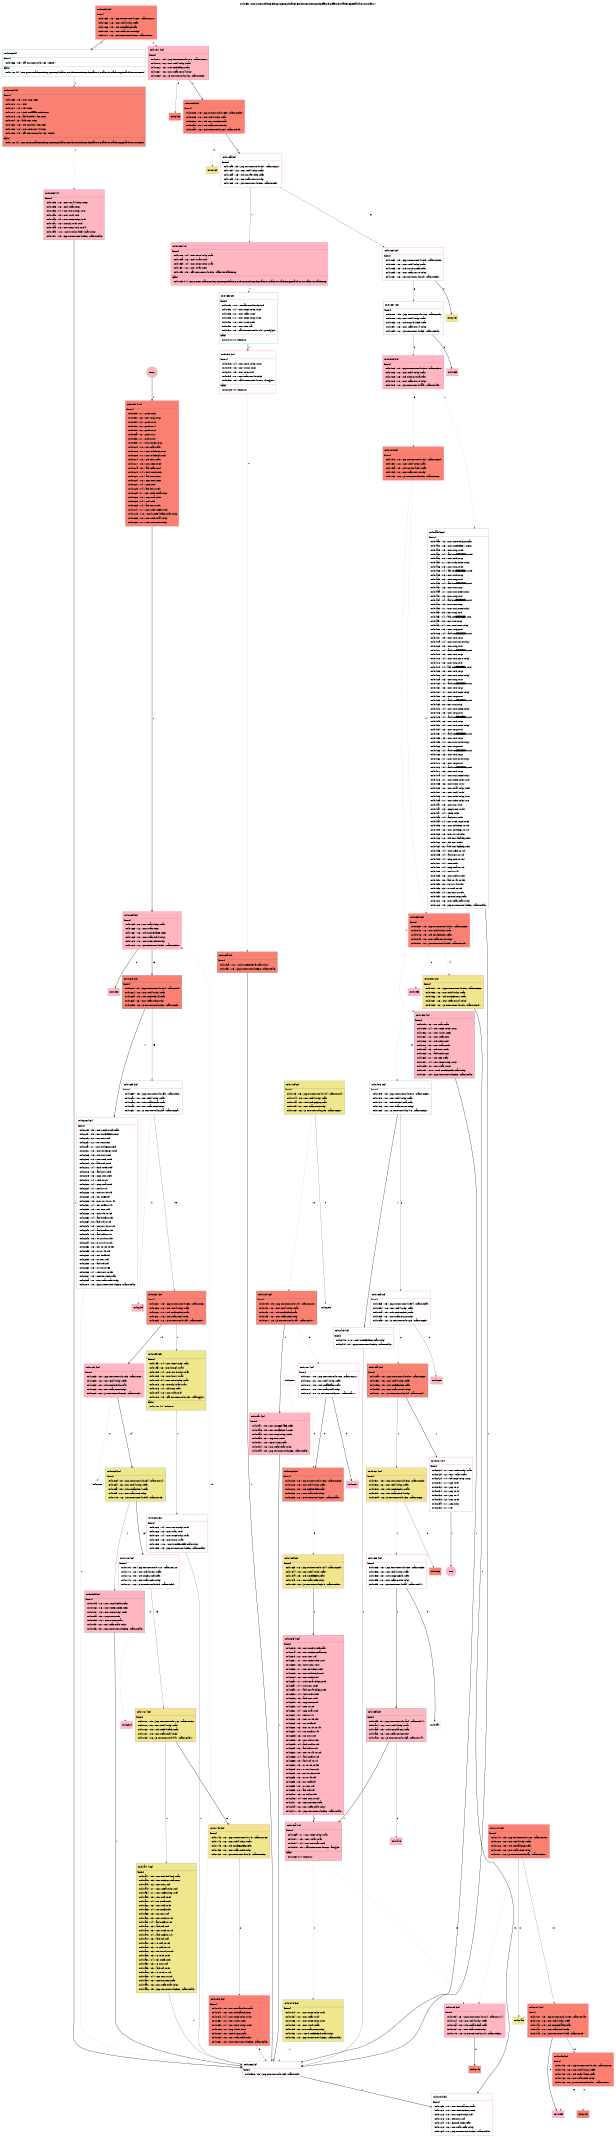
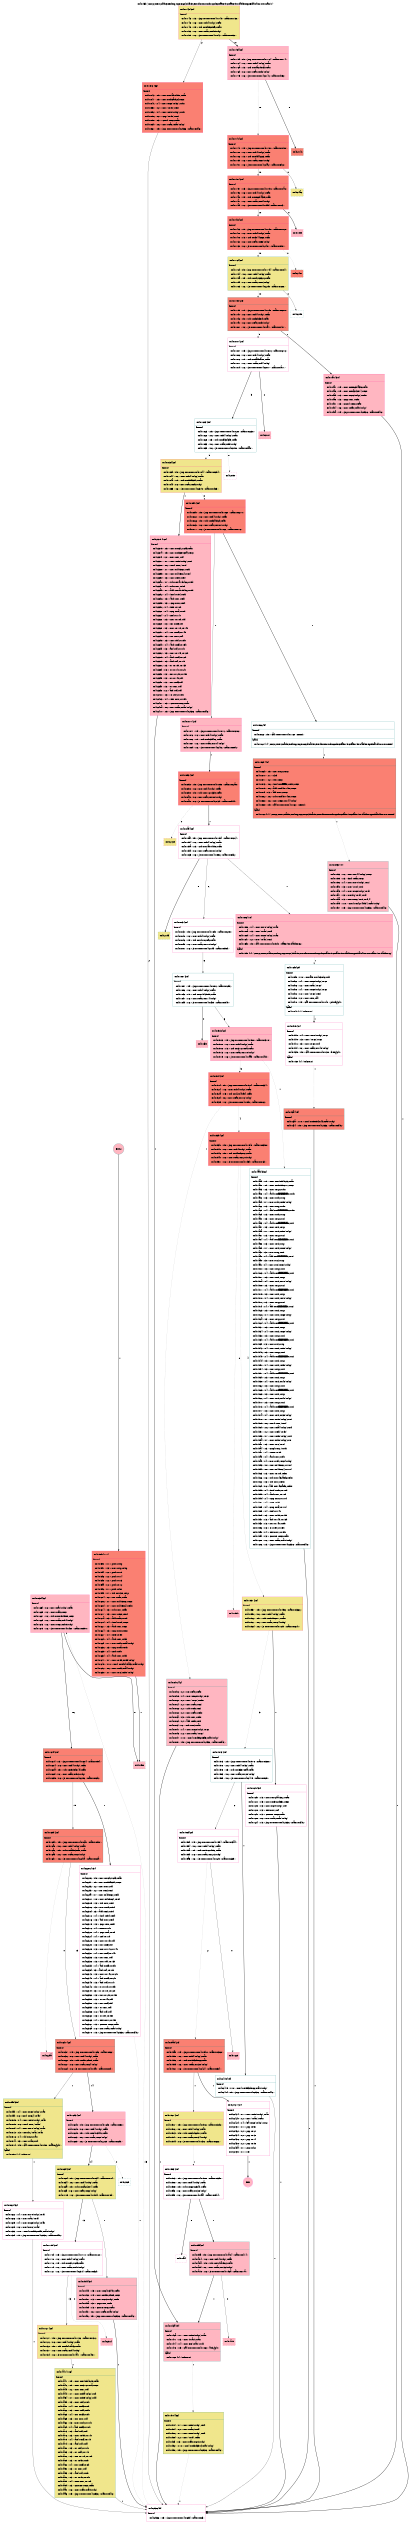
(175, 117) -> none
(446, 295) -> (181, 894)
none -> (203, 496)
(152, 718) -> (139, 1718)
(152, 1098) -> (73, 1846)
(312, 1418) -> (228, 461)
(313, 1485) -> (225, 435)
(435, 1571) -> none
(202, 1783) -> none
(381, 1908) -> (233, 42)
(497, 1930) -> (258, 107)
(366, 2092) -> (280, 2199)
(567, 2098) -> (258, 253)
